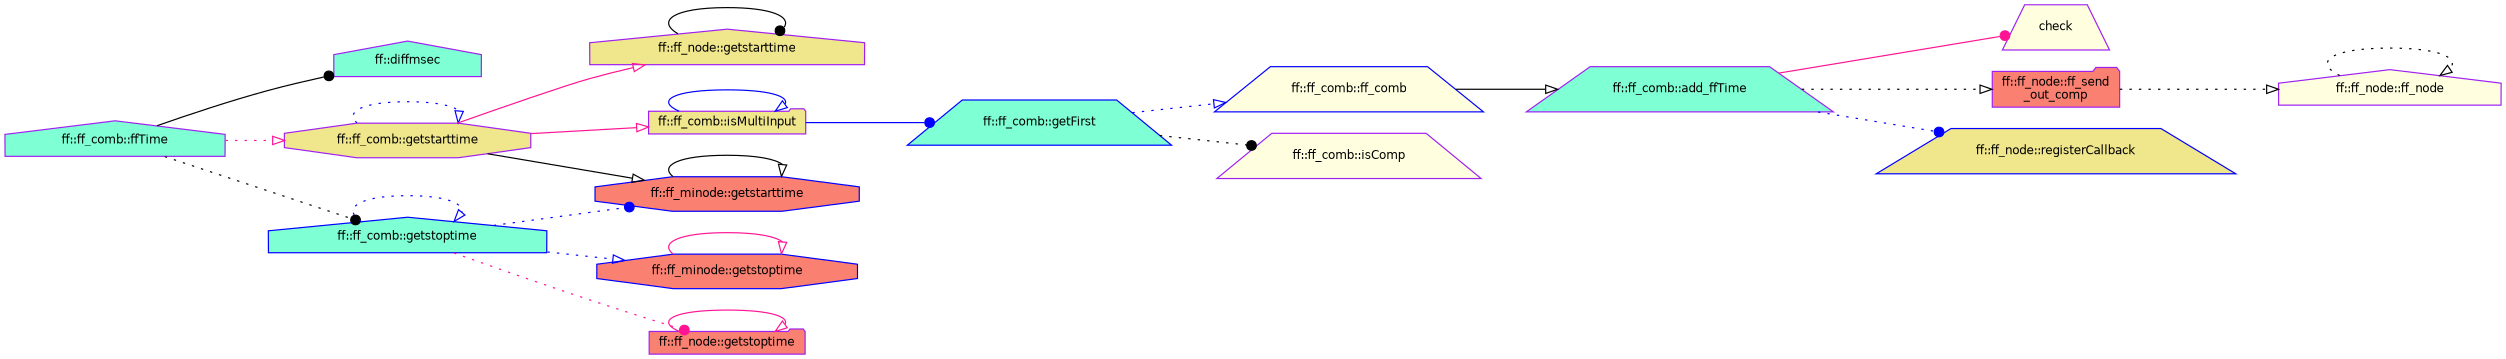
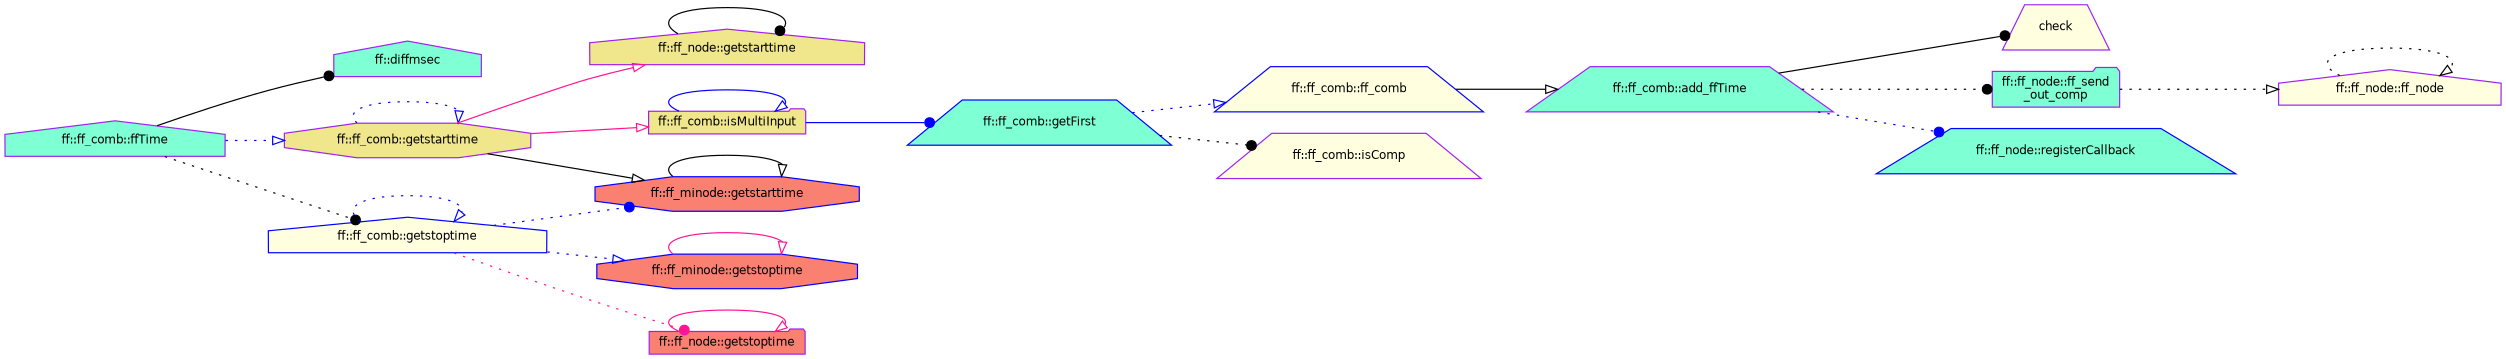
(1889, 55) -> (1889, 55)
(1892, 89) -> (1892, 89)
(2056, 89) -> (2056, 89)
(249, 140) -> (249, 140)
(2056, 151) -> (2056, 151)
(408, 237) -> (408, 237)
